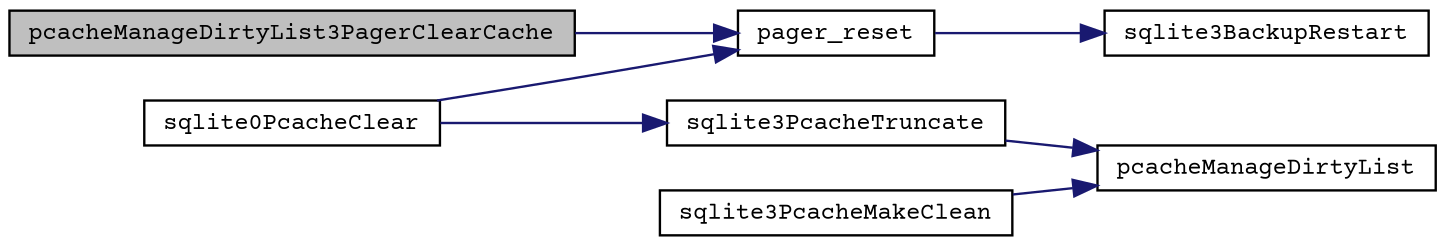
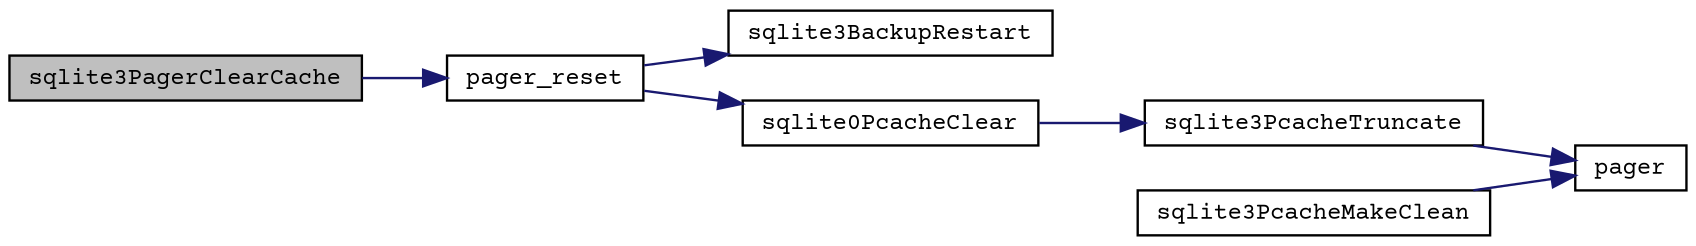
(292, 33) -> (186, 78)
(576, 78) -> (681, 96)
(1267, 168) -> (1631, 168)
